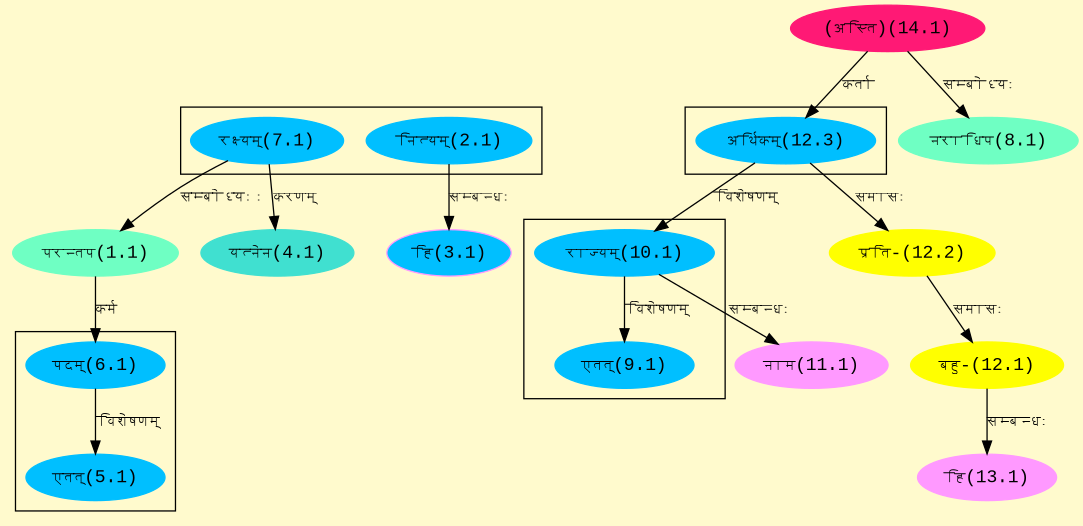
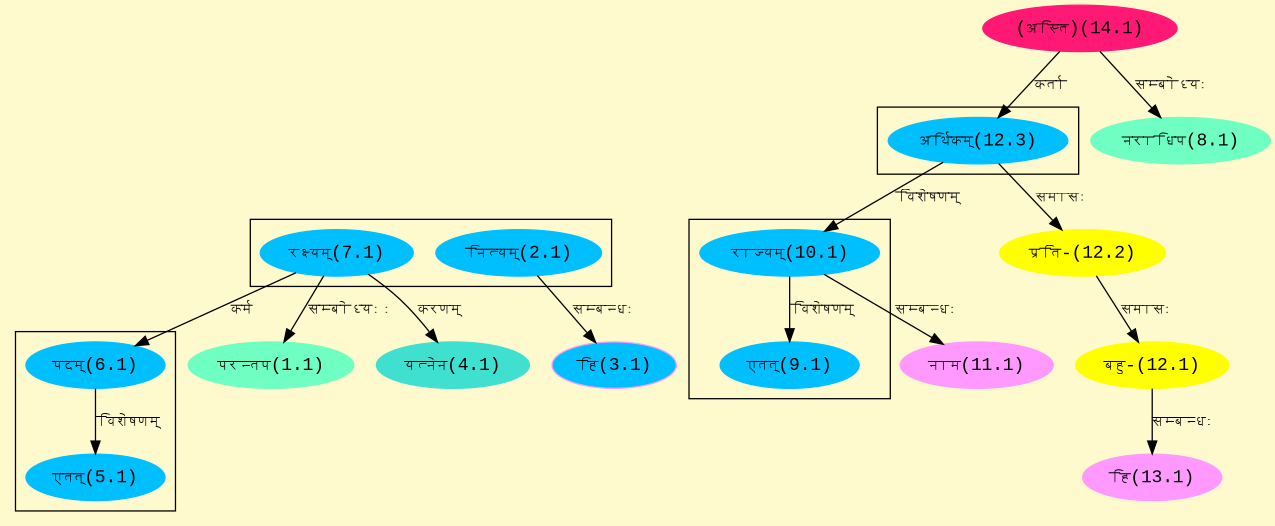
(95, 303) -> (222, 306)
